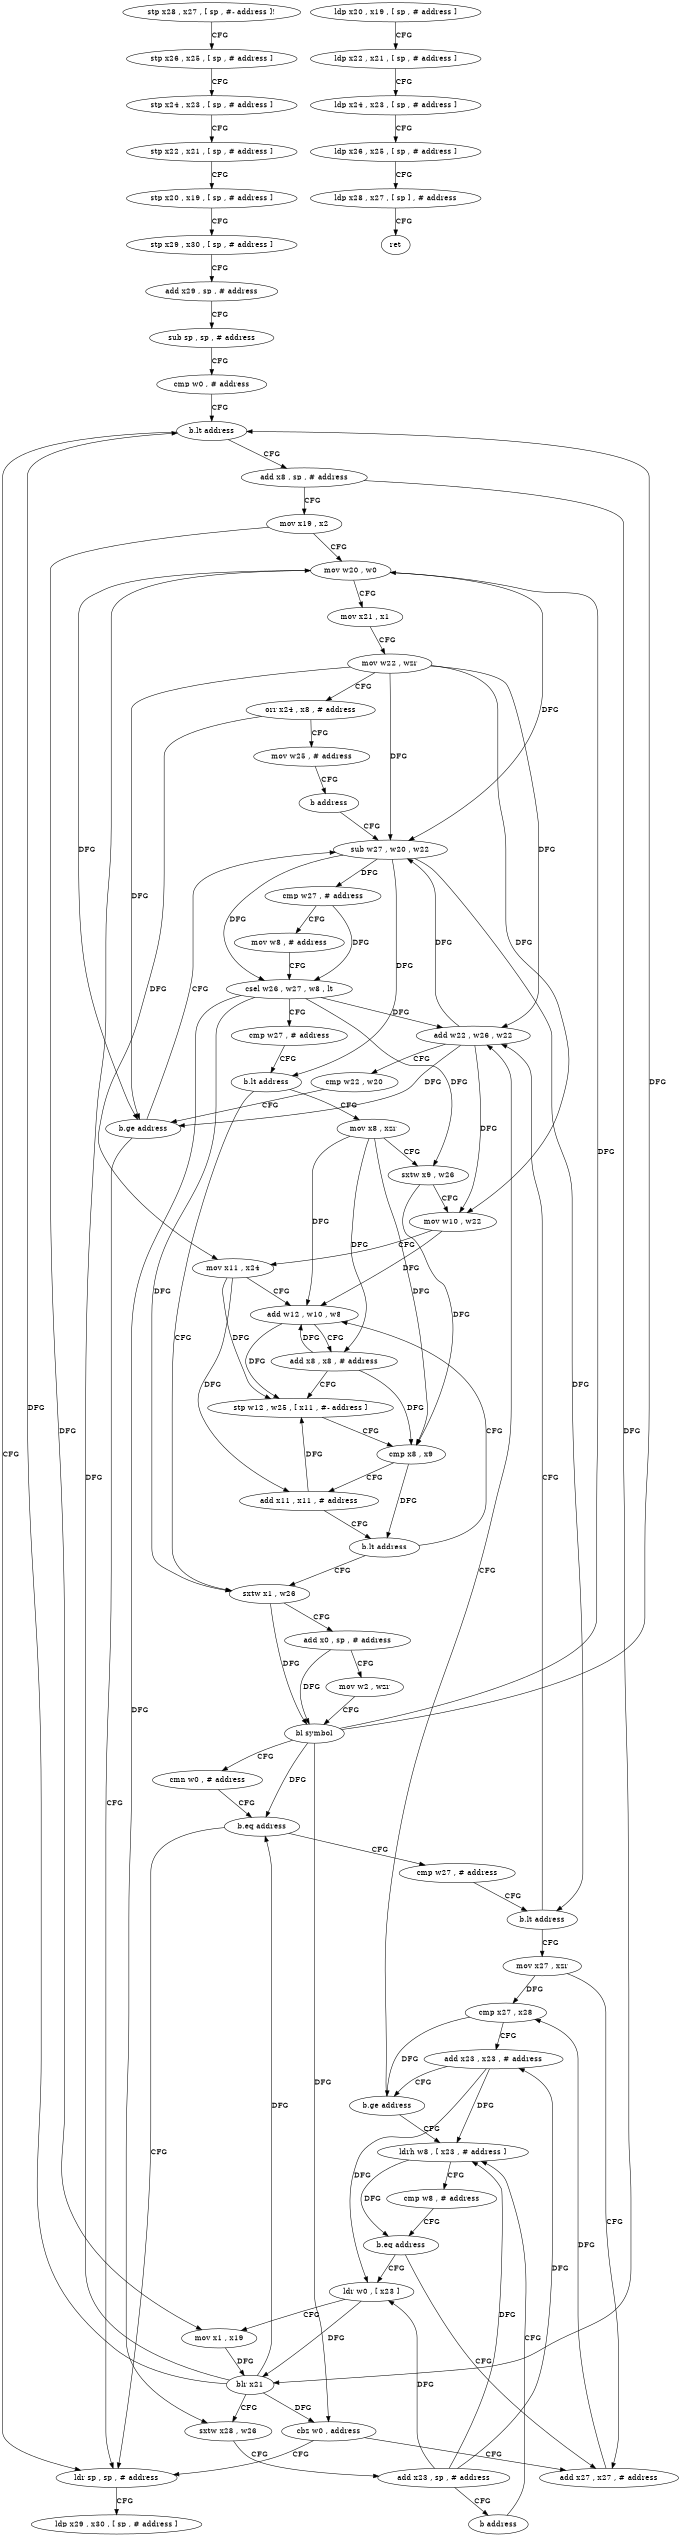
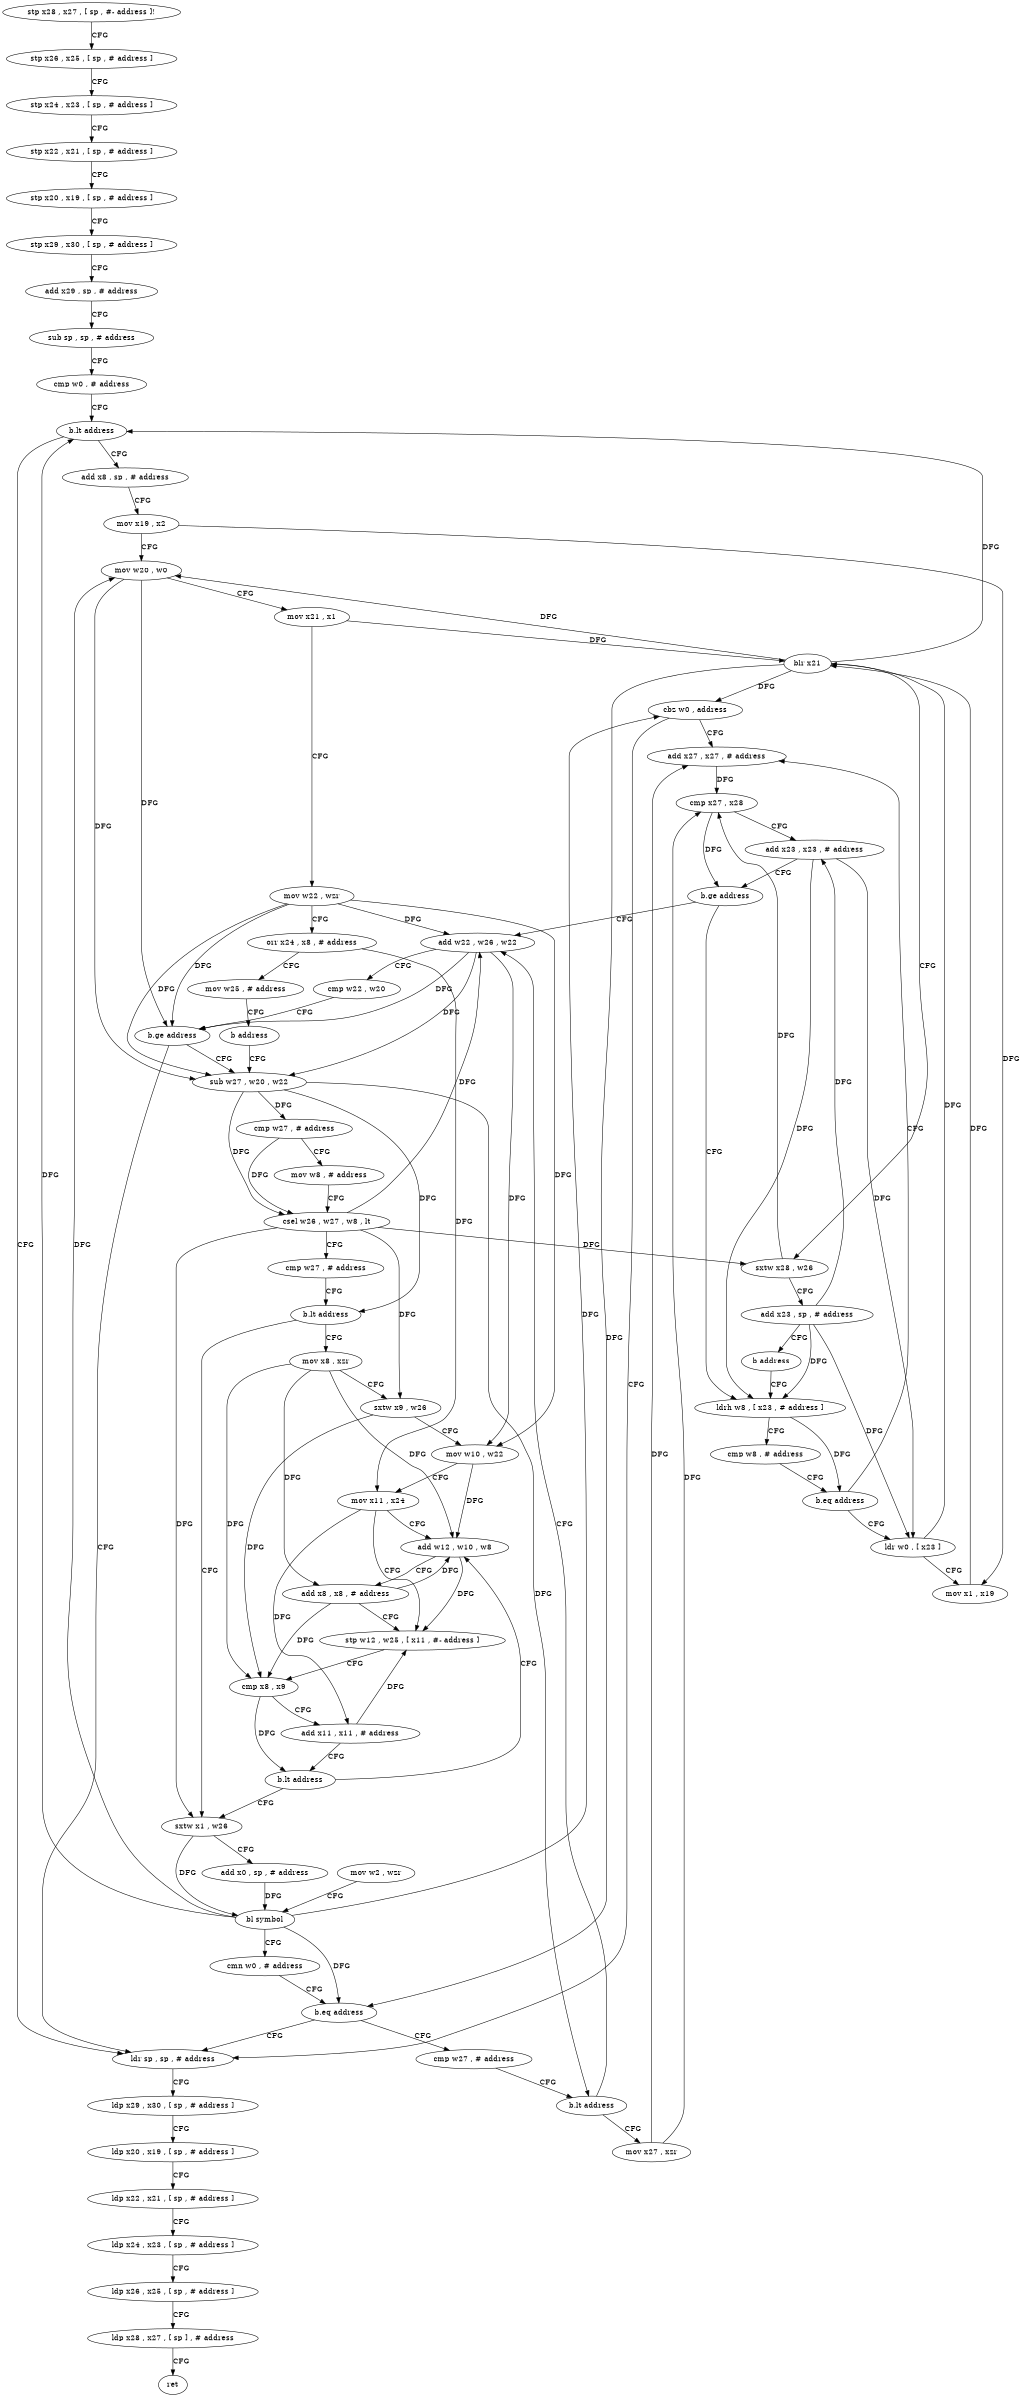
none -> (778, 1026)
(241, 1338) -> (393, 1571)
(624, 1460) -> (563, 641)
(355, 1661) -> none
none -> (173, 2126)
(615, 2222) -> (660, 1454)
